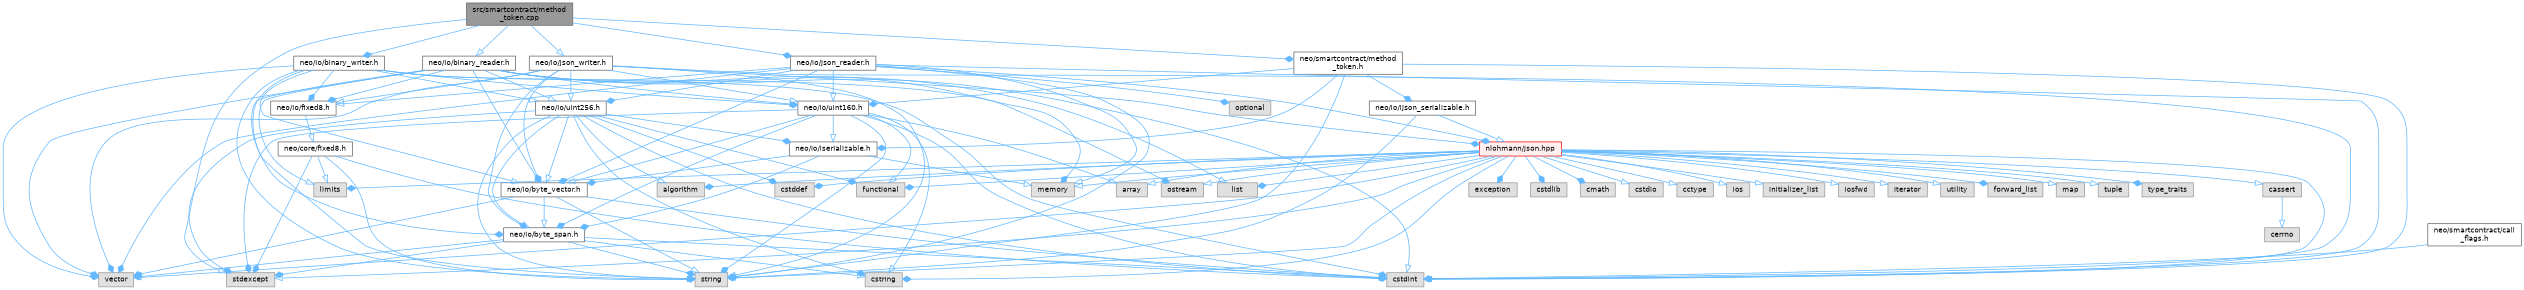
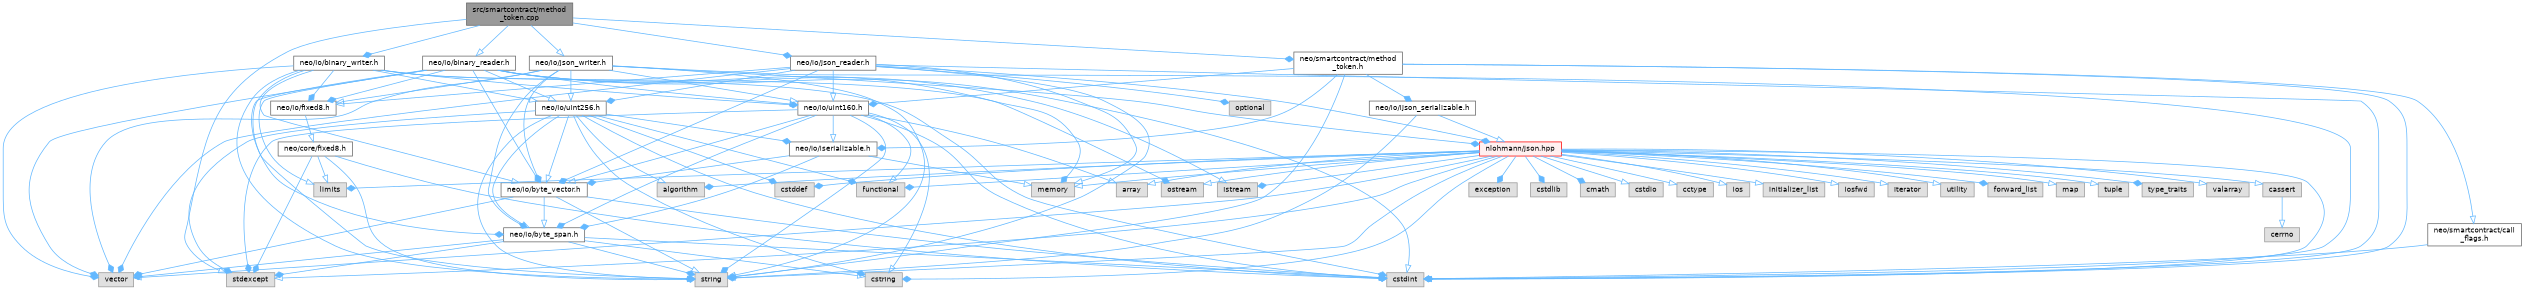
none -> (1976, 72)
(1237, 190) -> (1237, 190)
none -> (2228, 190)
